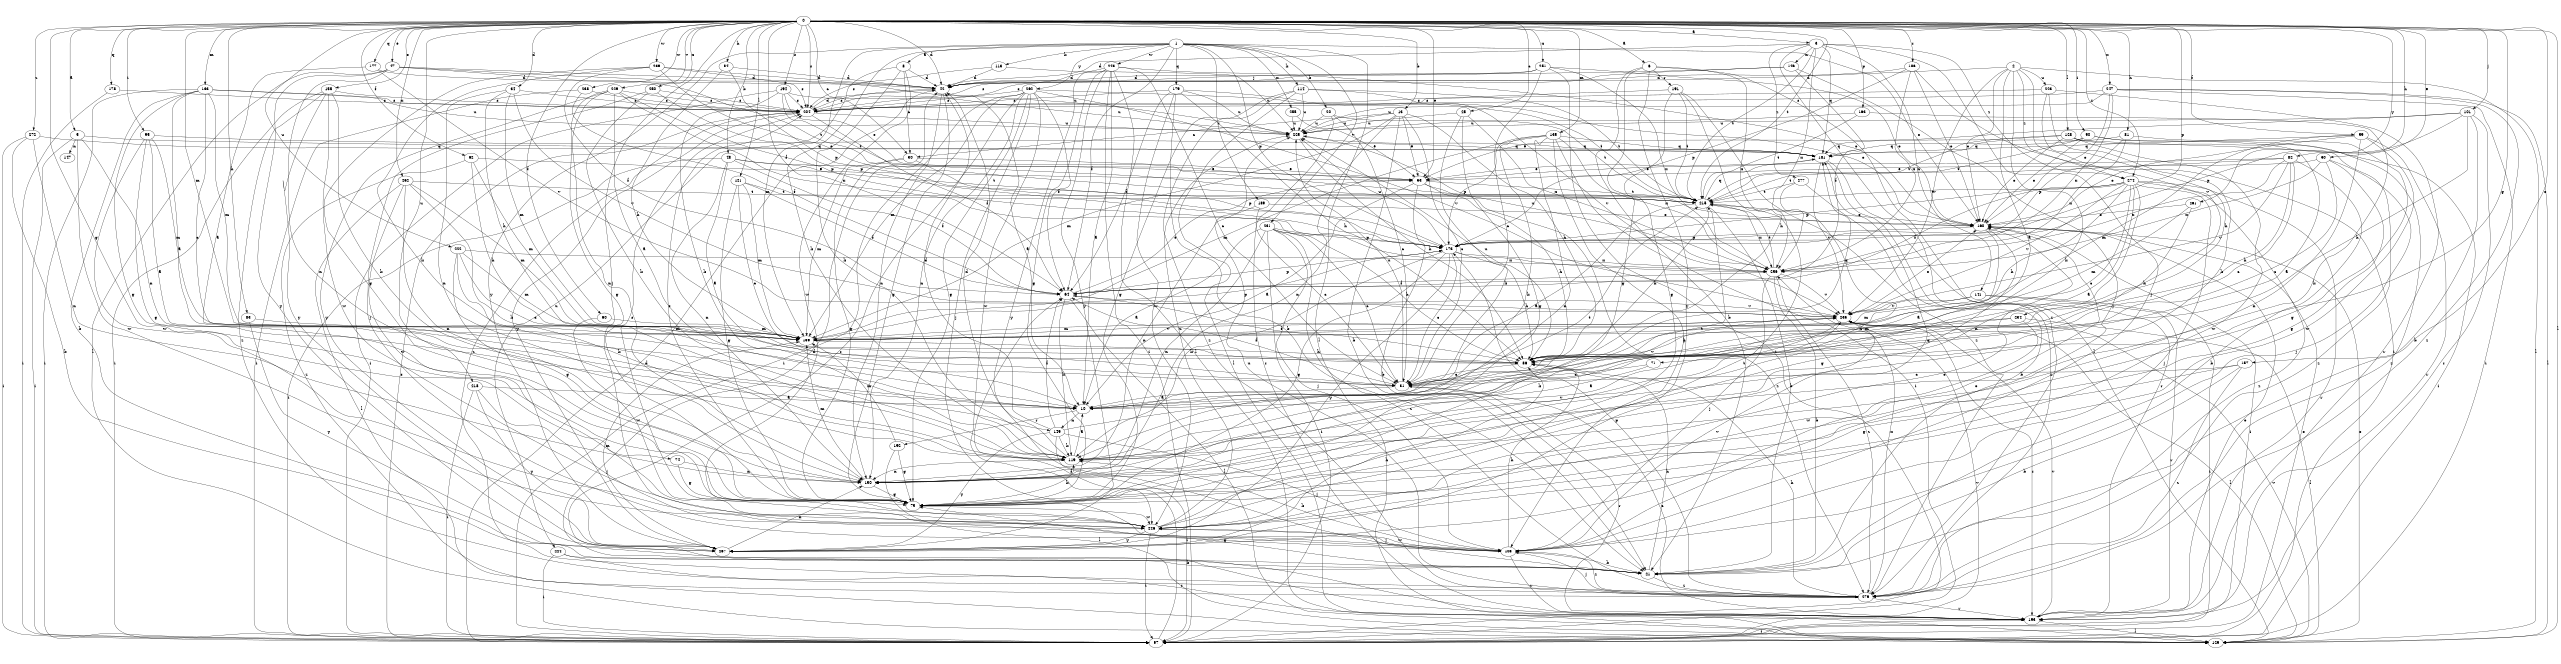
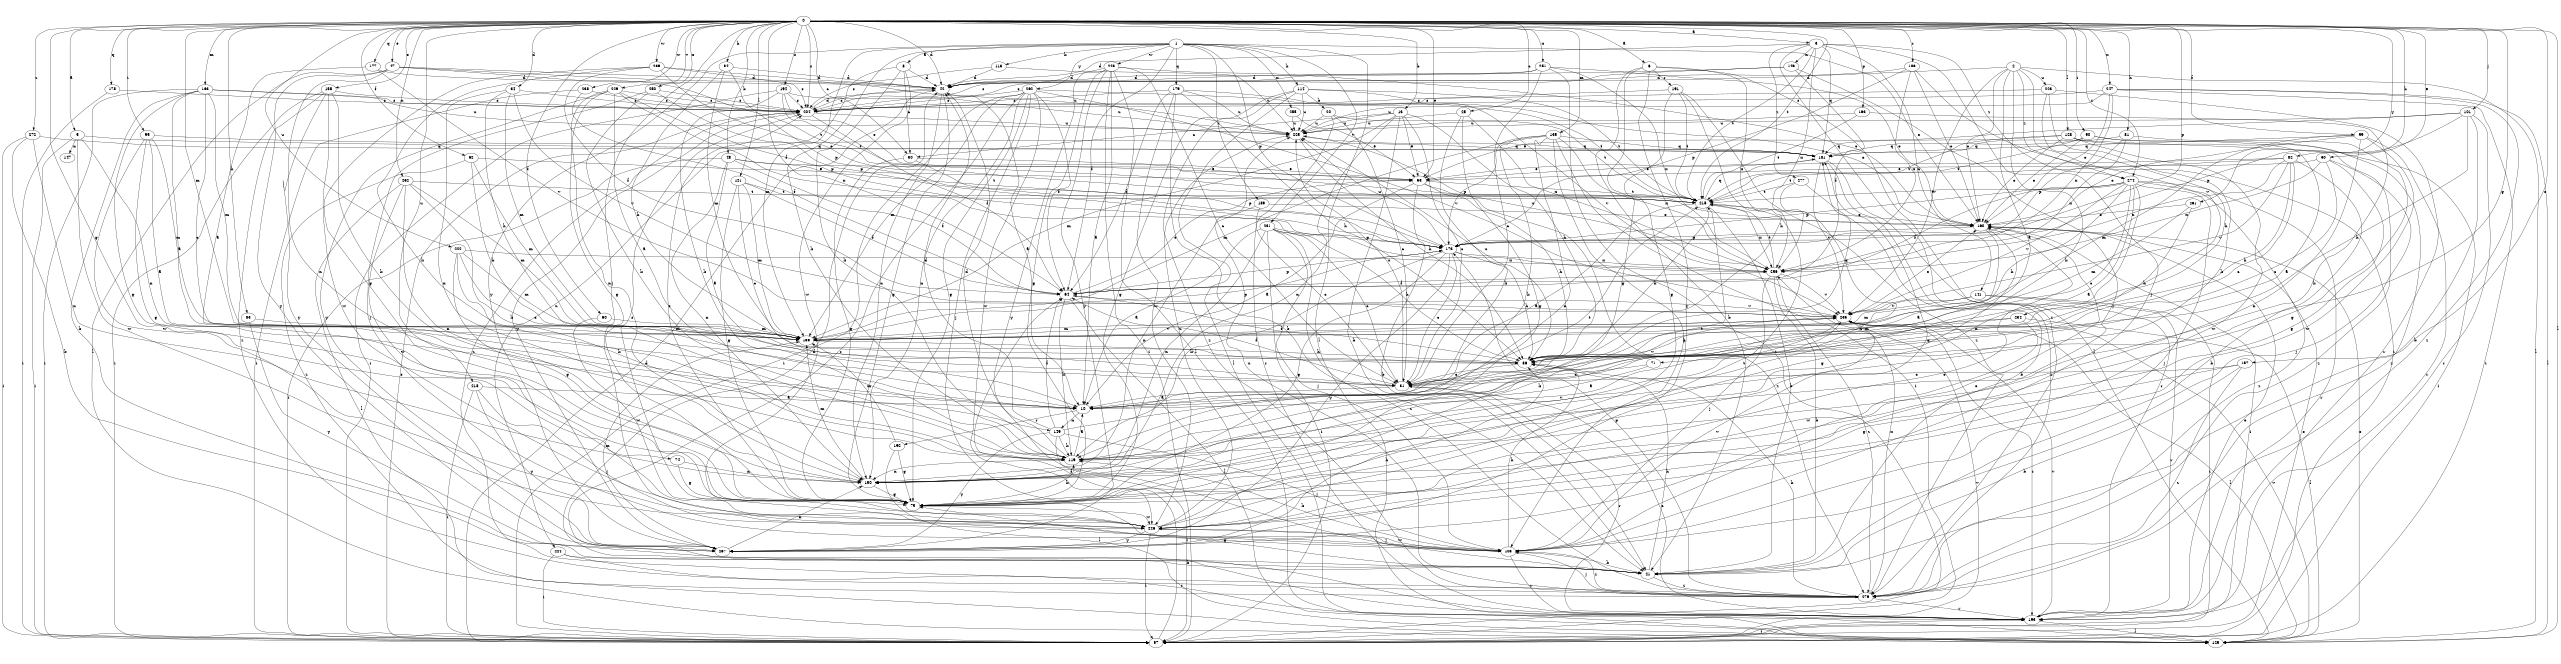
(1266, 52) -> (1314, 100)
(1254, 78) -> (1254, 78)
(826, 222) -> (715, 212)
